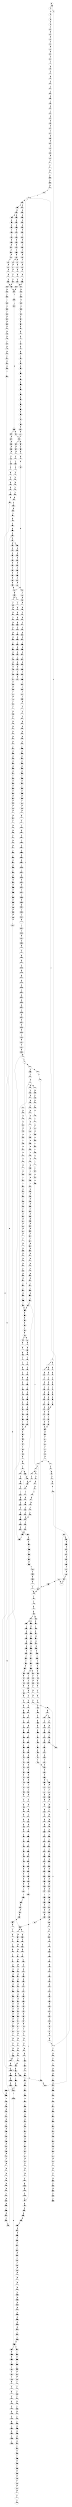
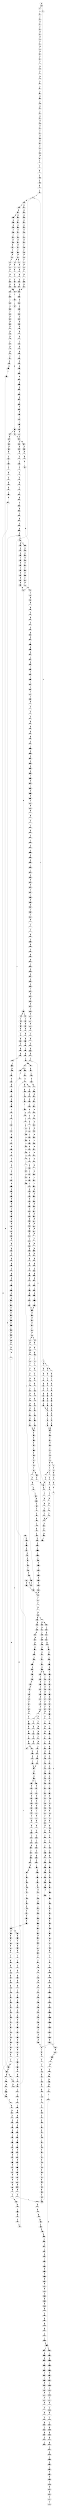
none -> (34, 1102)
